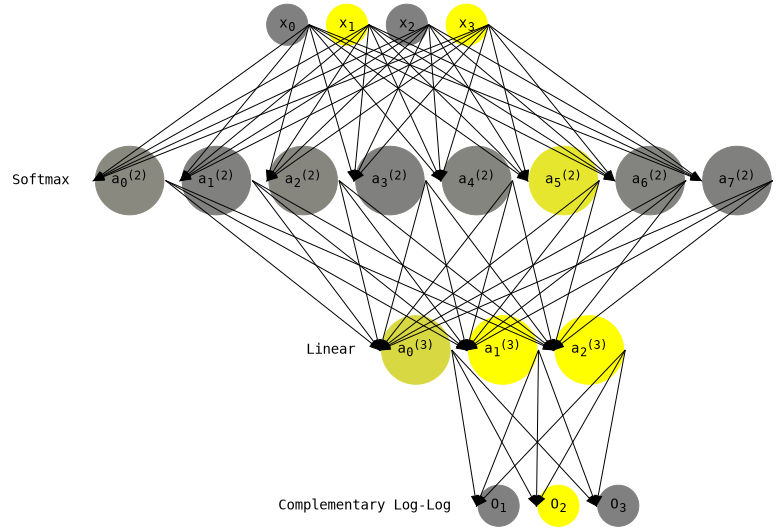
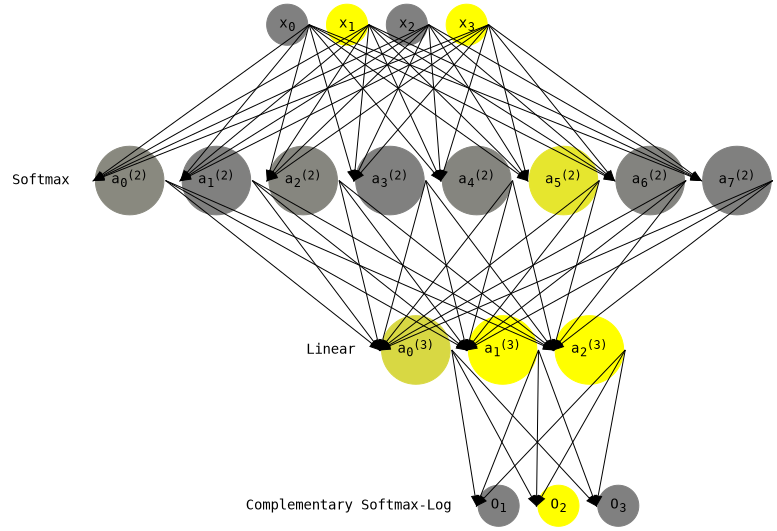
(365, 506) -> (349, 506)
